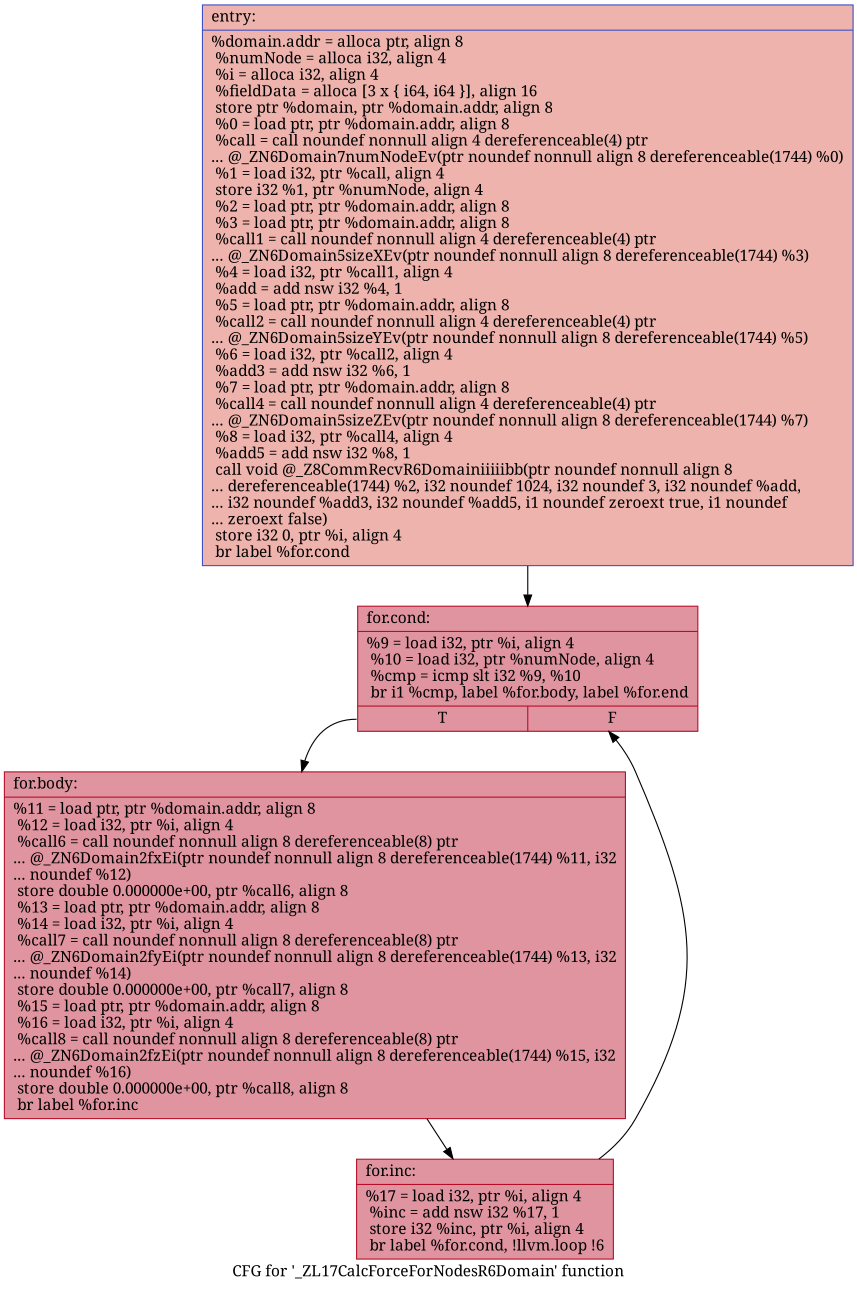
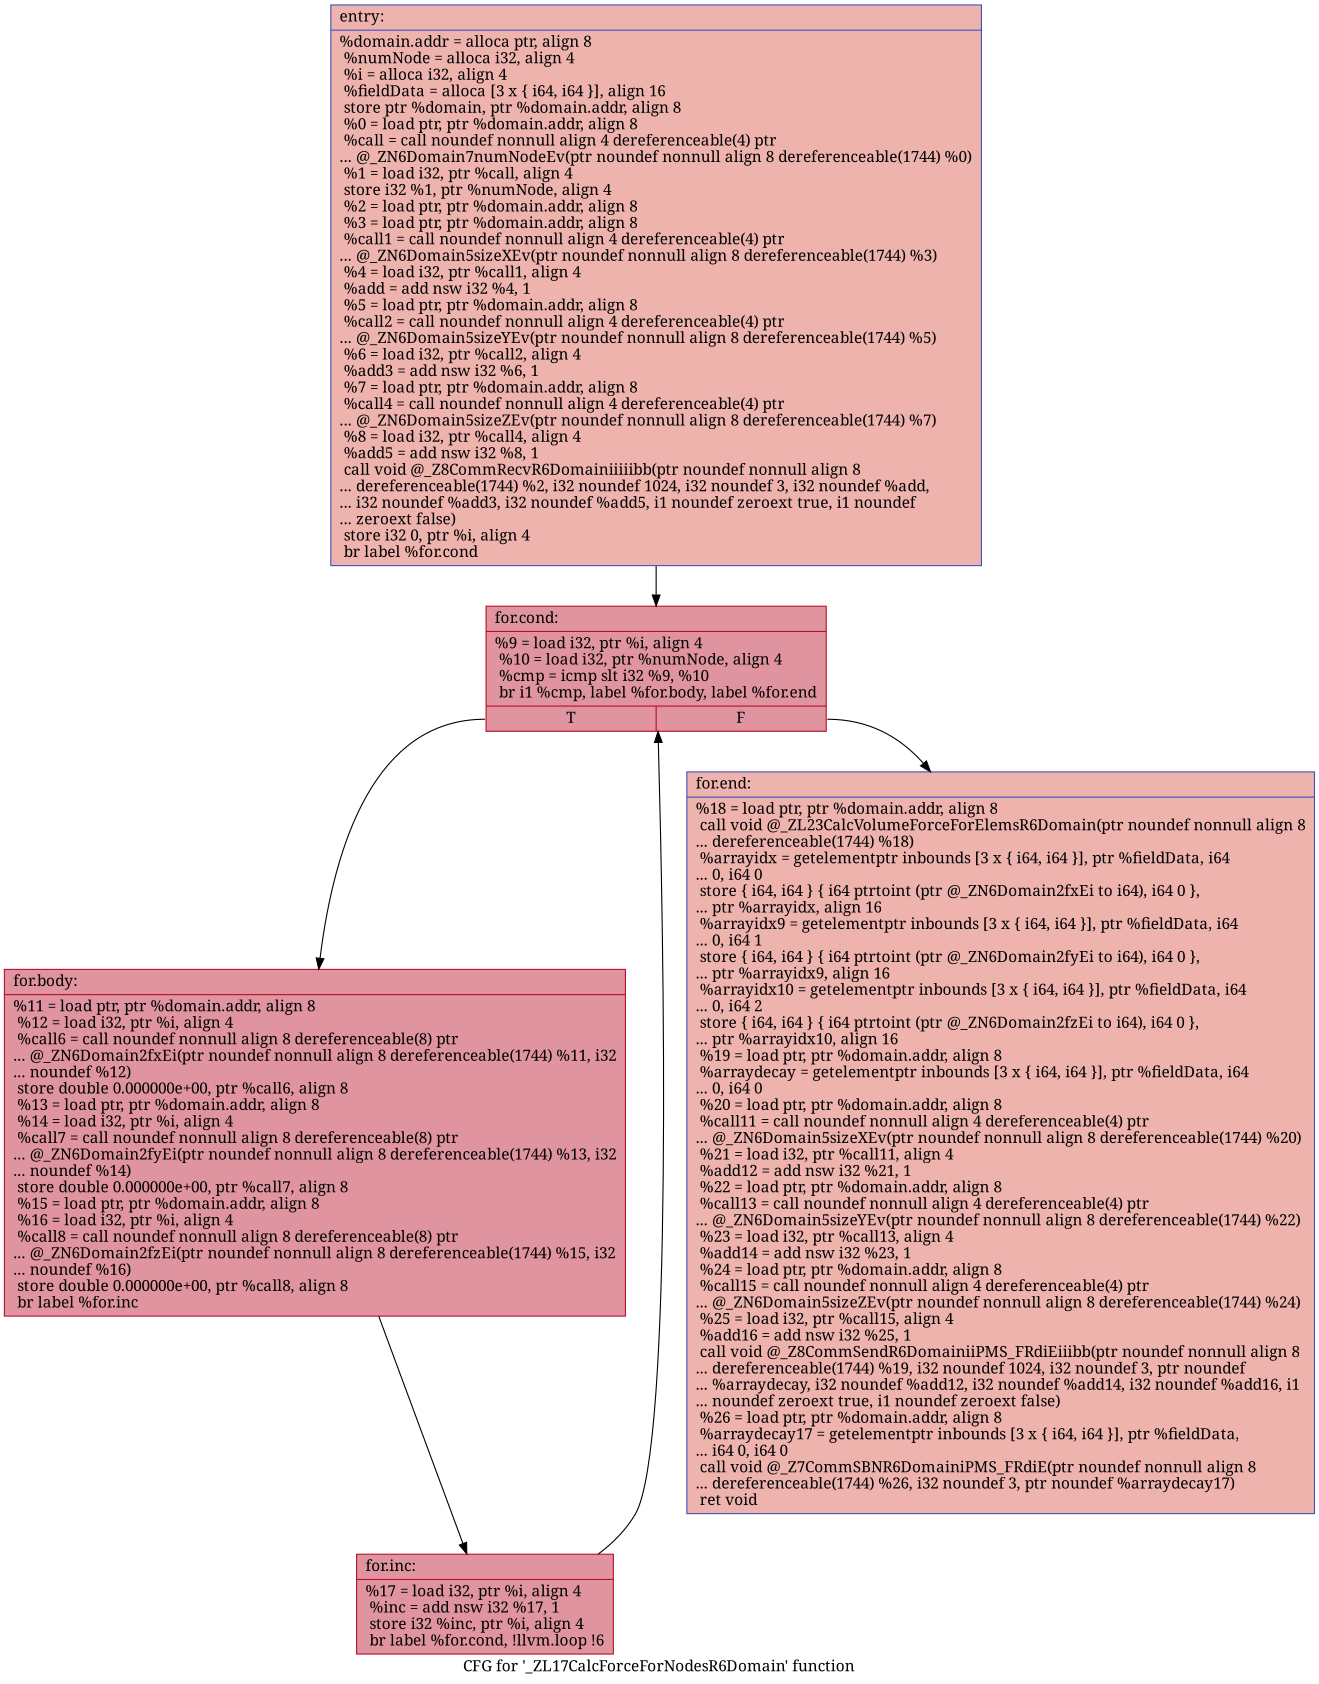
none -> (1001, 1143)
